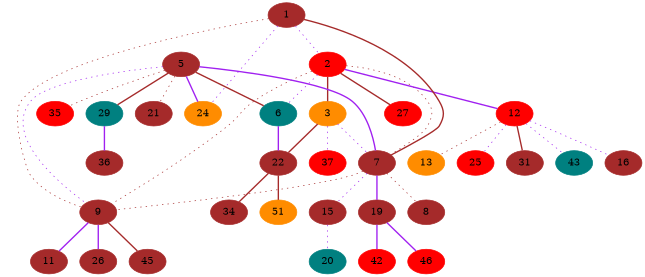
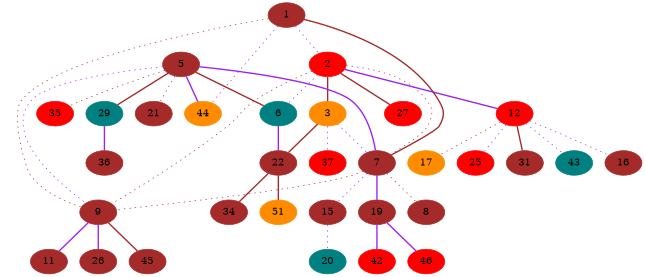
(203, 114) -> (203, 114)
(426, 163) -> (426, 163)
